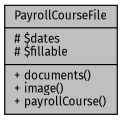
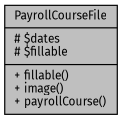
(53, 76) -> (41, 76)
